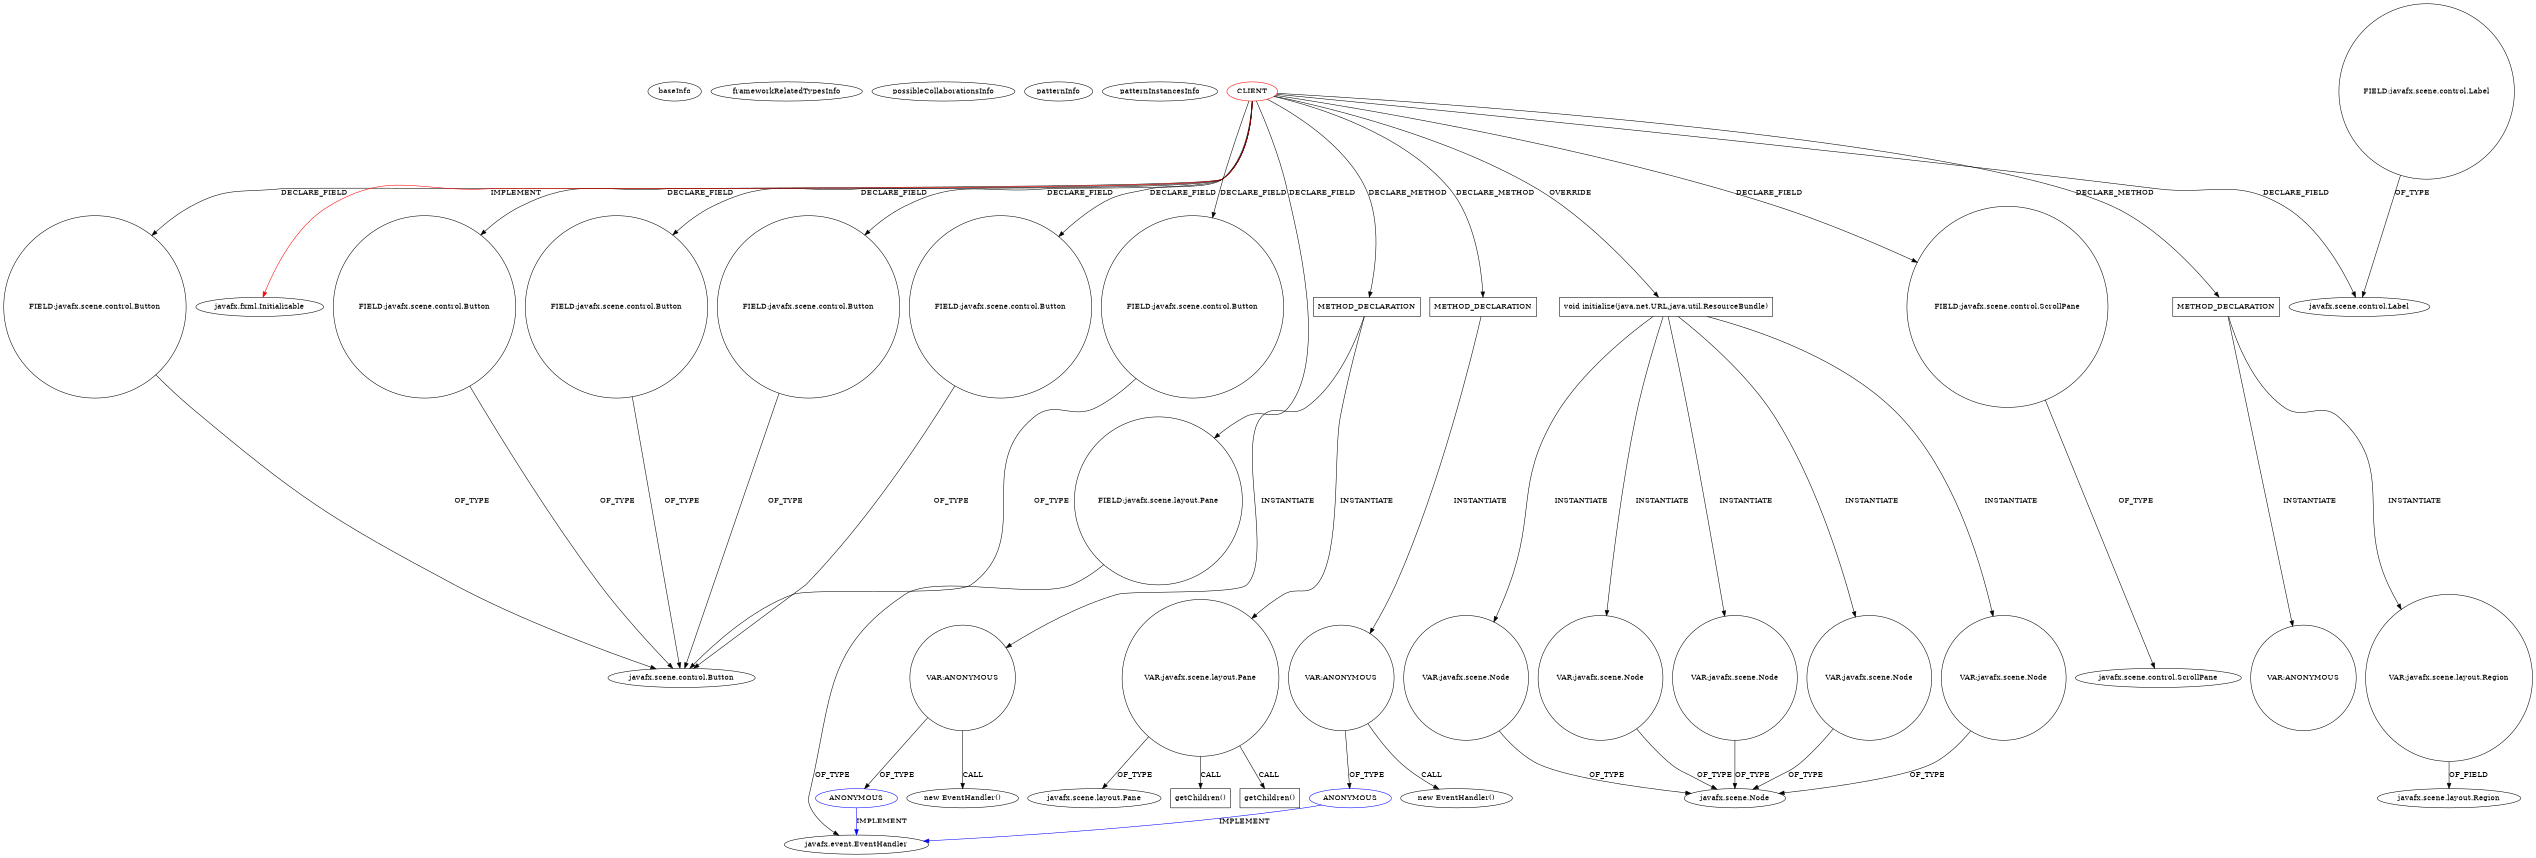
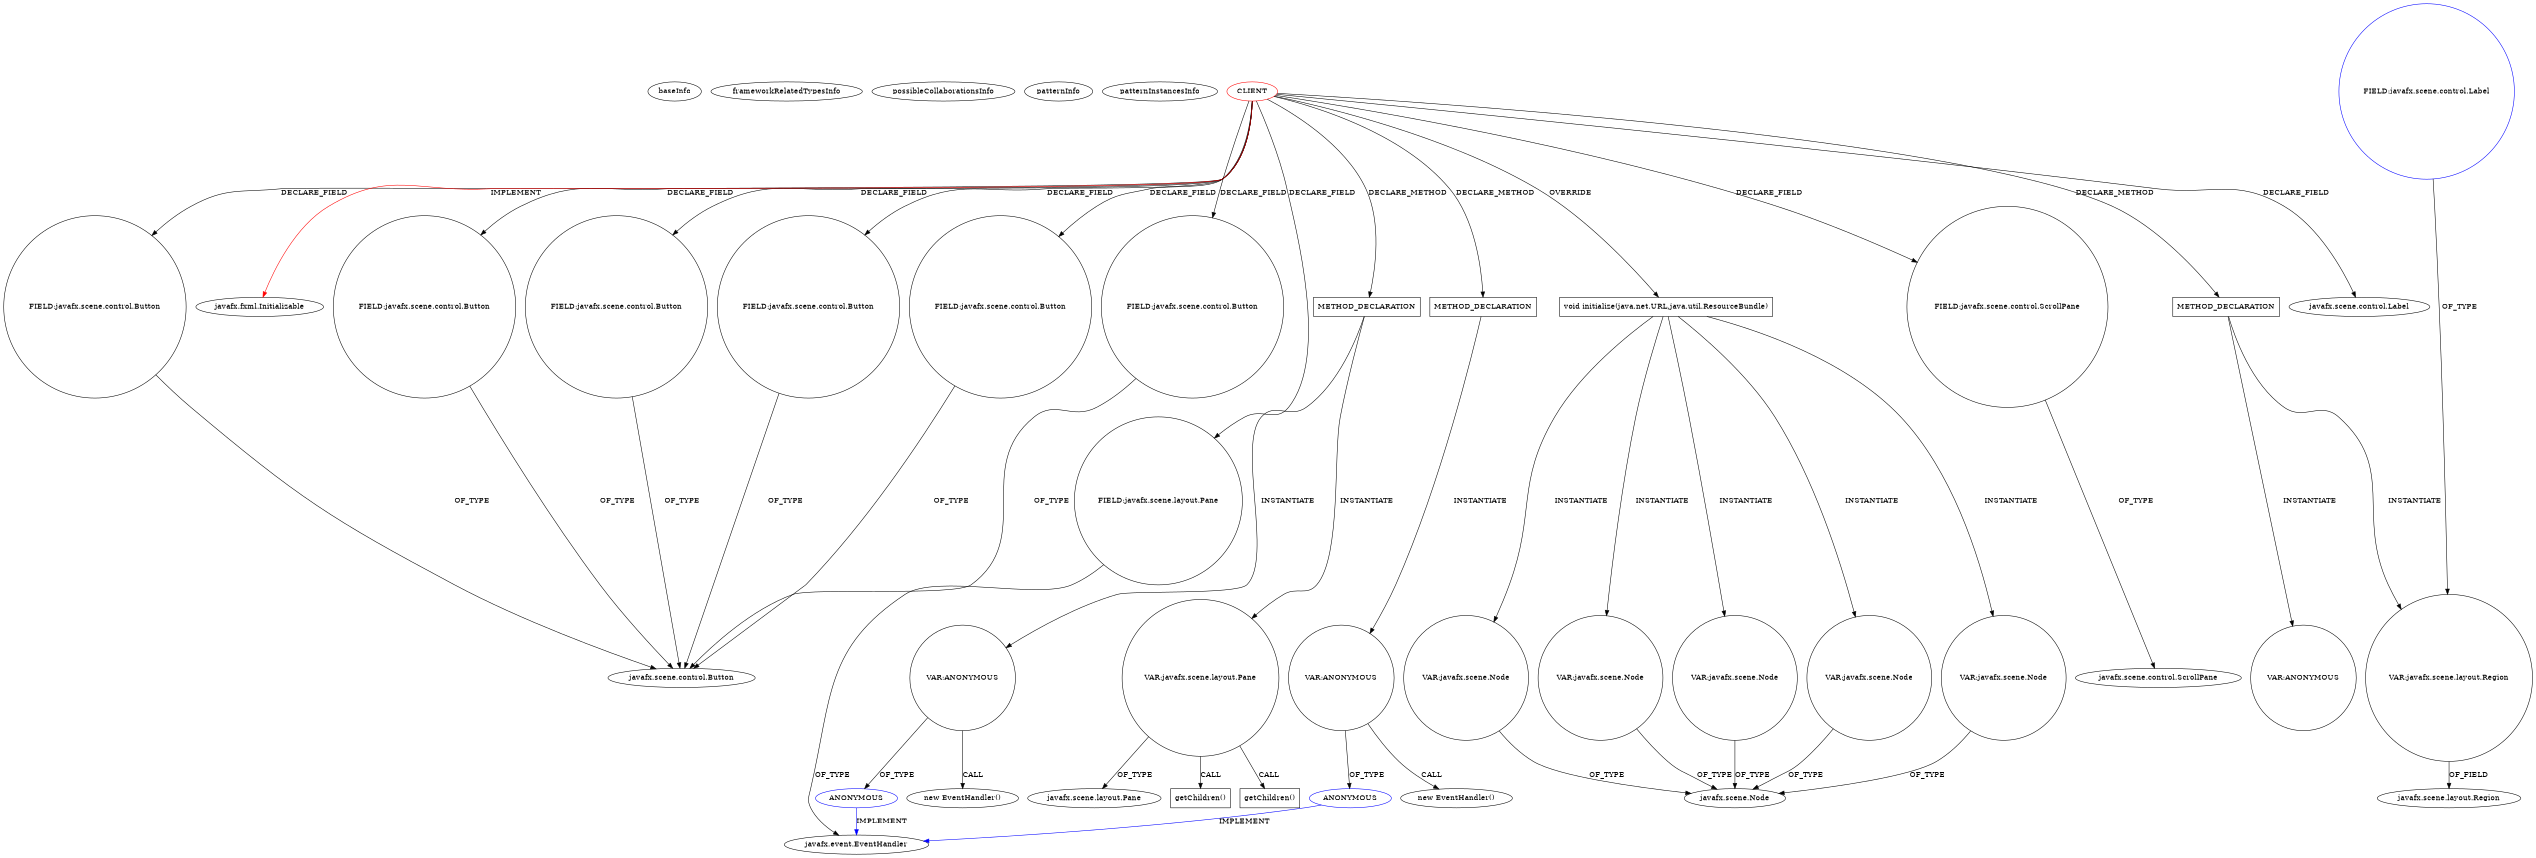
(2427, 91) -> (2427, 91)
(2382, 234) -> (2442, 384)
